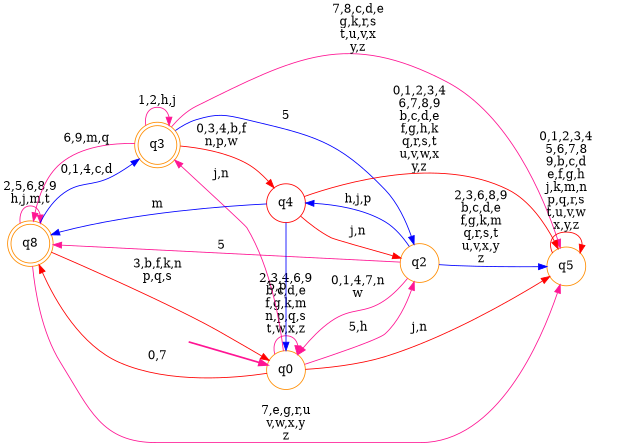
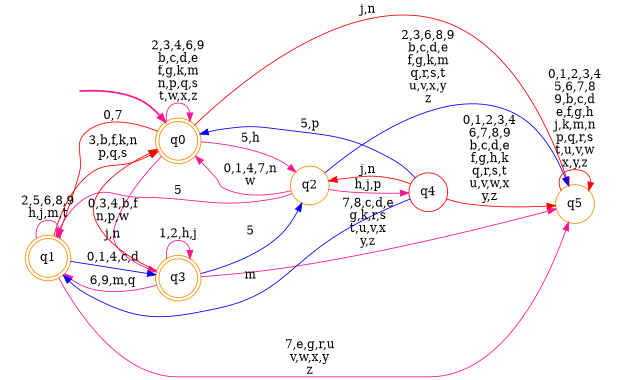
(228, 155) -> (94, 214)
(367, 214) -> (364, 193)
(30, 244) -> (48, 258)
(286, 370) -> (178, 141)
